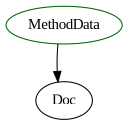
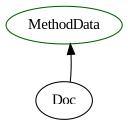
(57, 58) -> (71, 68)
